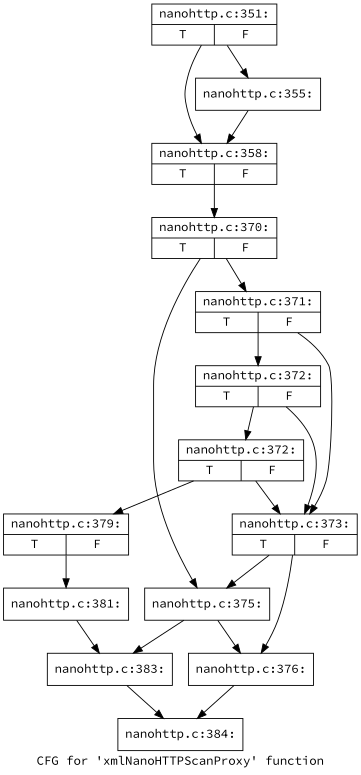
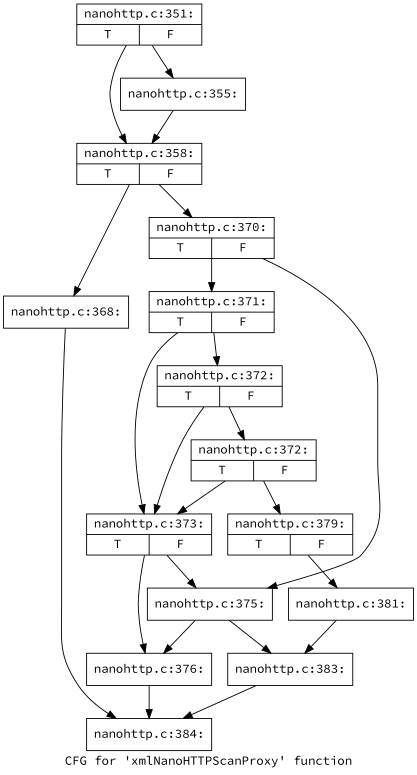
none -> (66, 312)
